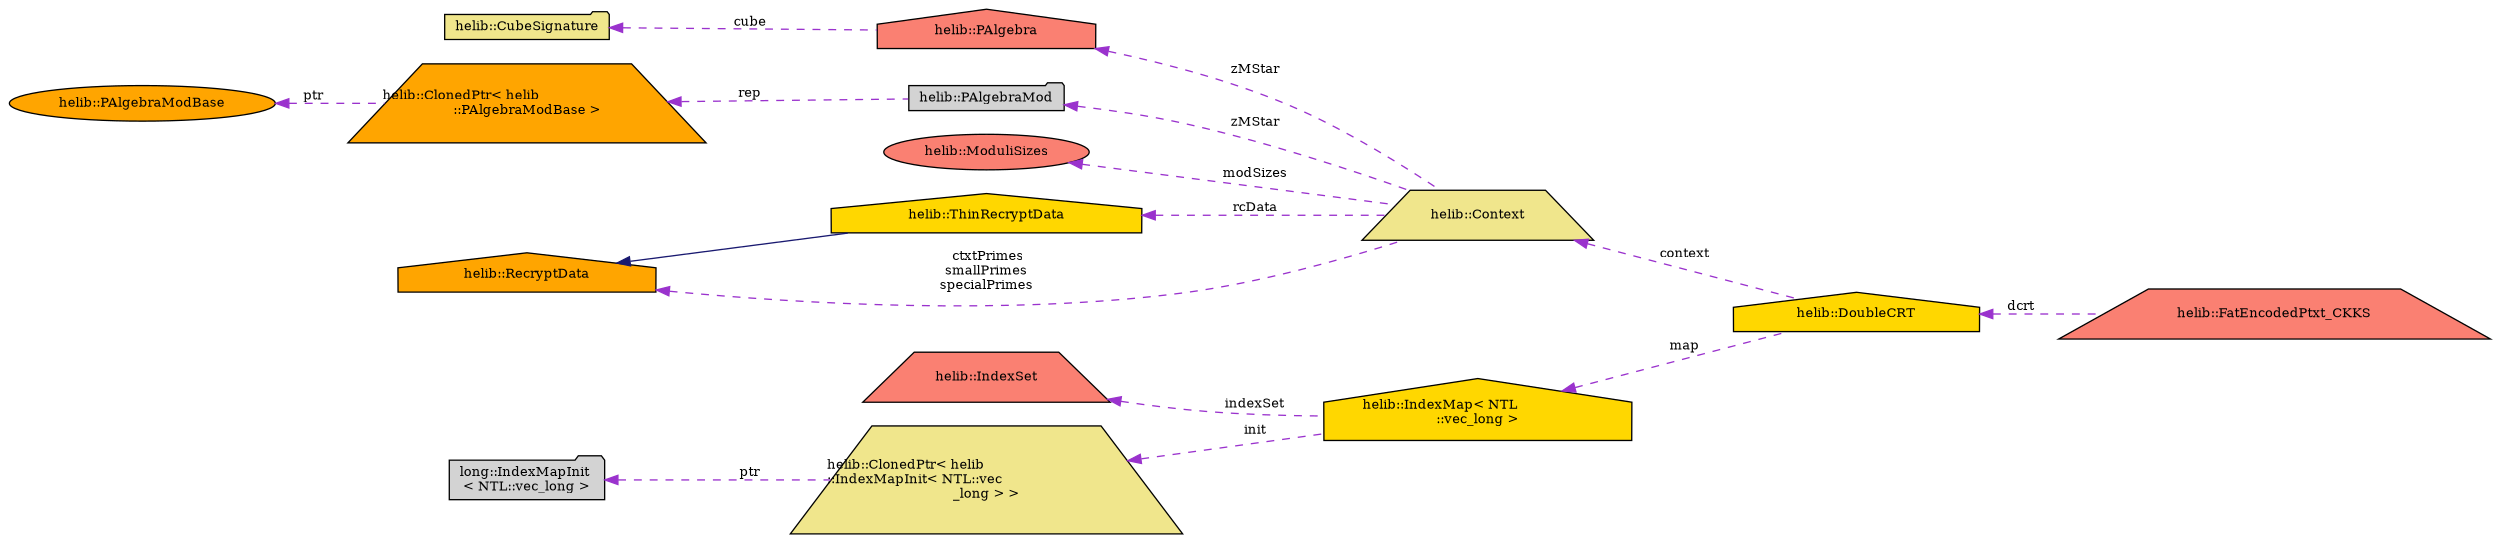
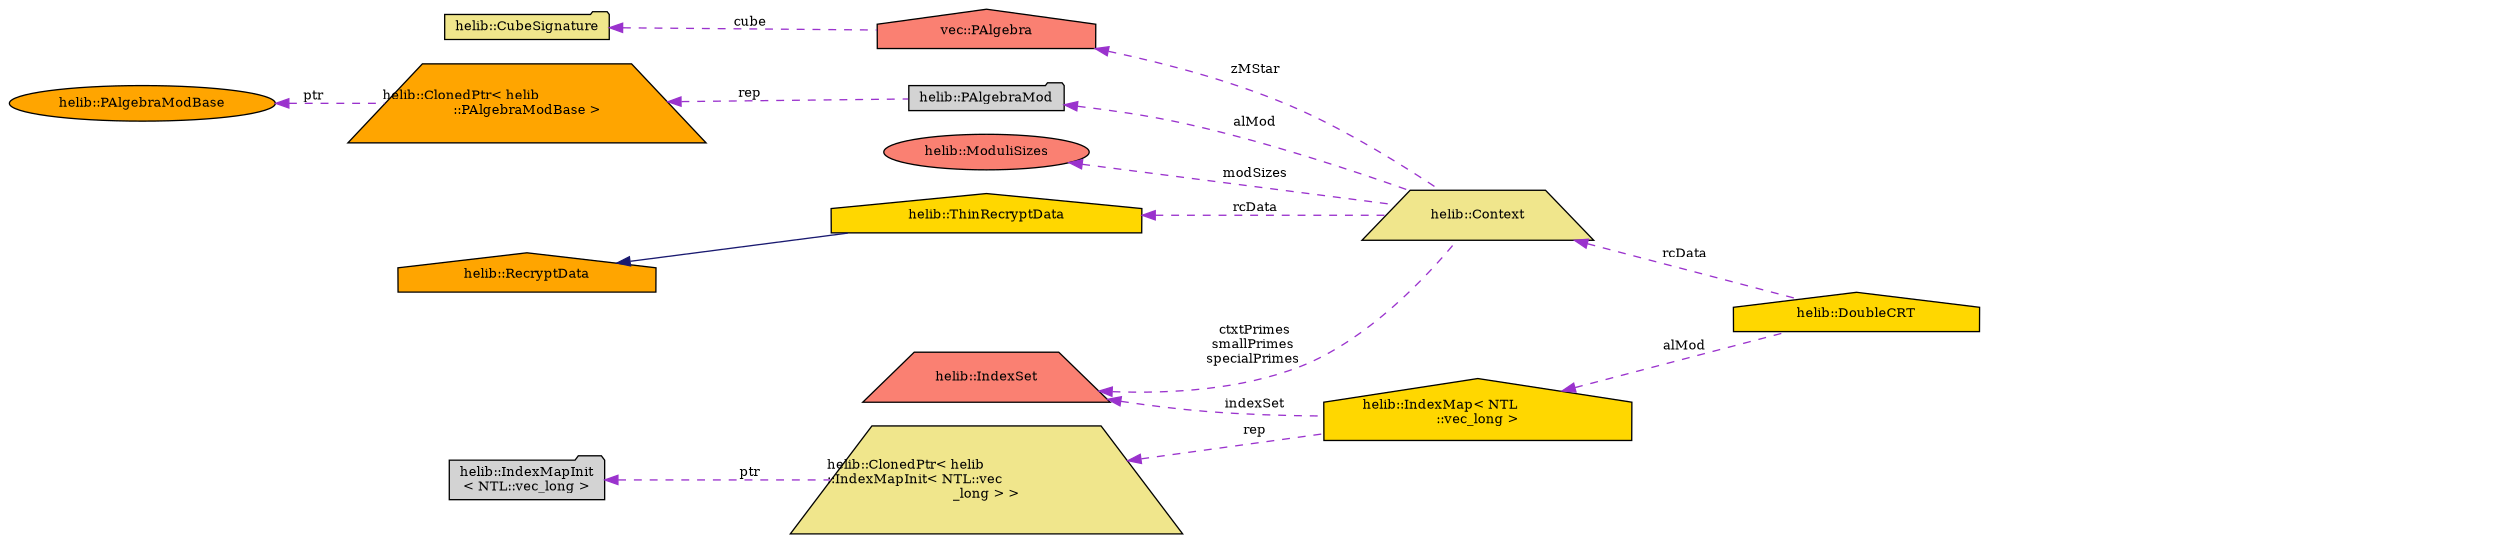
(986, 31) -> (986, 31)
(1253, 122) -> (1253, 122)
(1683, 254) -> (1683, 254)
(1039, 304) -> (1306, 364)
(2275, 314) -> none
(1683, 346) -> (1683, 346)
(1253, 431) -> (1253, 431)
(527, 480) -> (527, 480)
